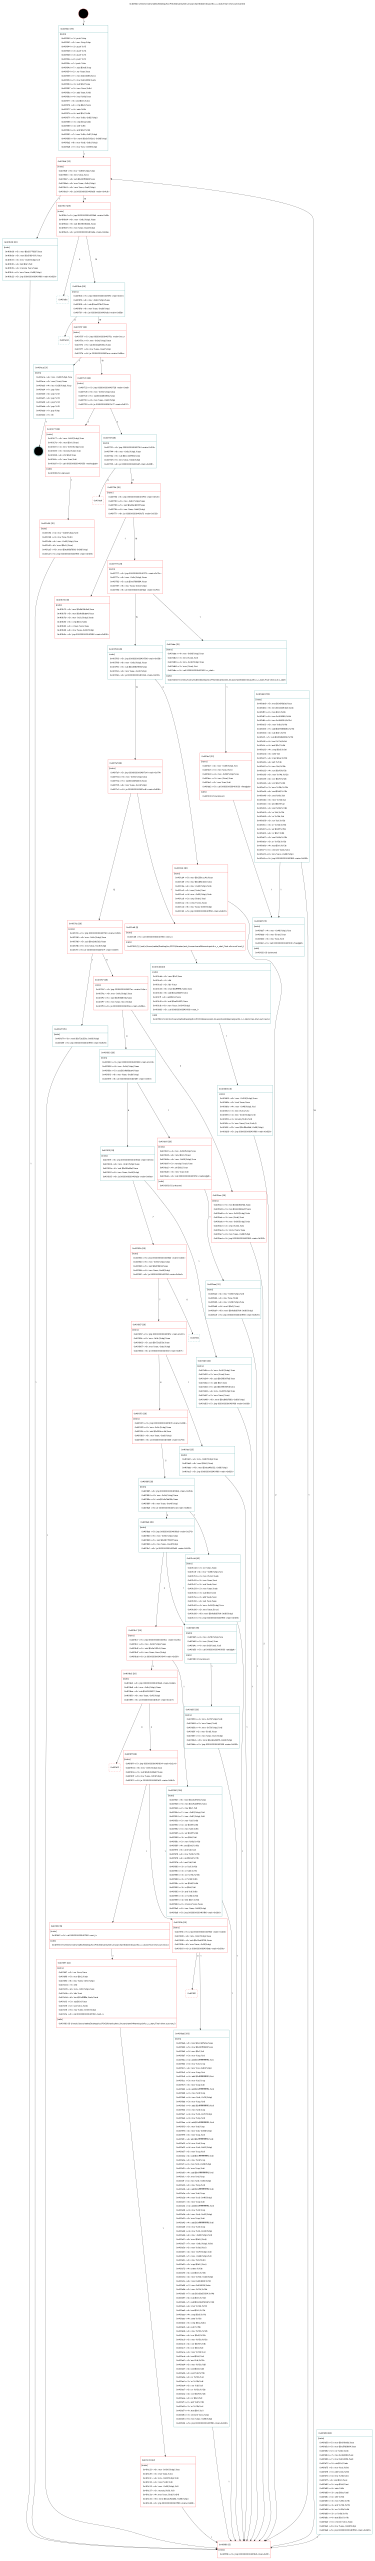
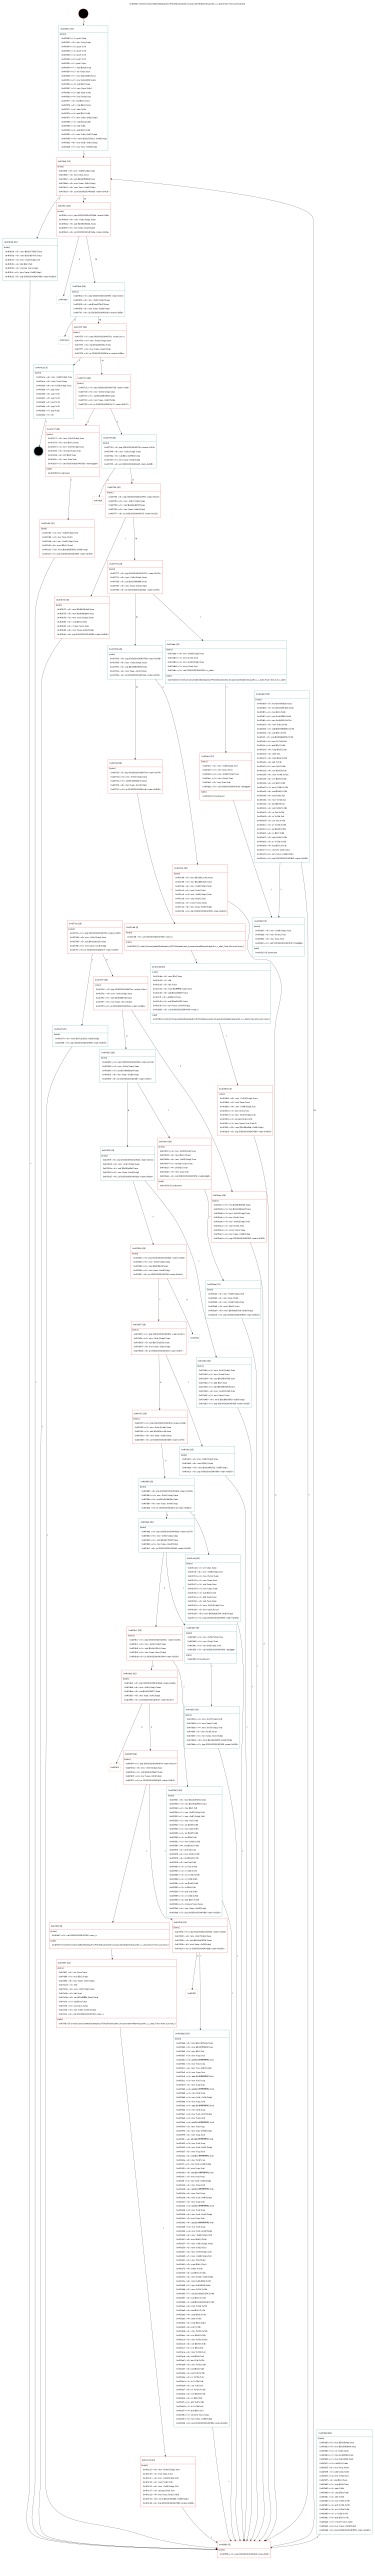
(115, 856) -> none
(245, 1110) -> (245, 1110)
none -> (40, 1671)
